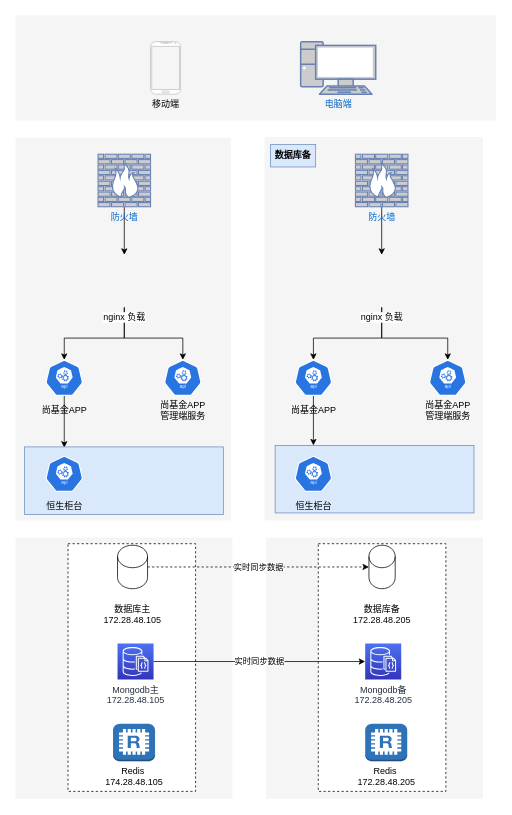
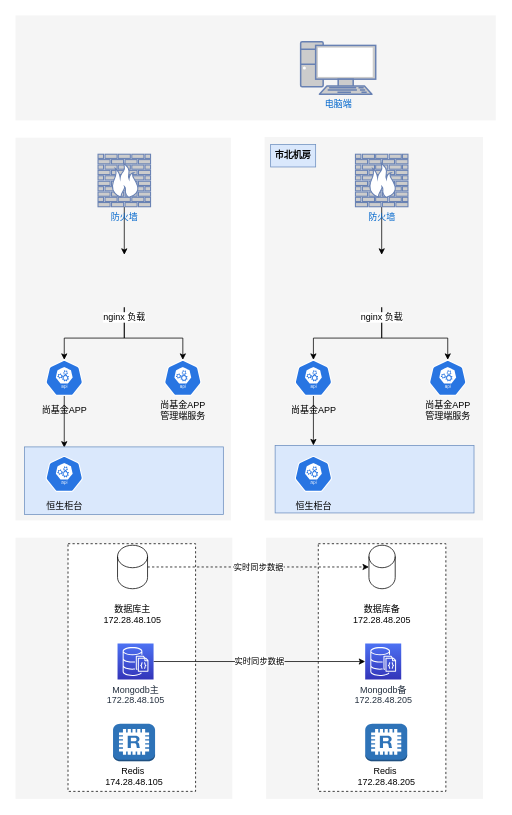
(165, 68) -> none
(293, 156) -> (293, 156)
